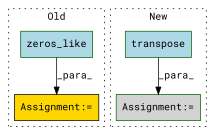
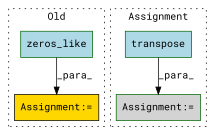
(158, 17) -> (158, 17)
